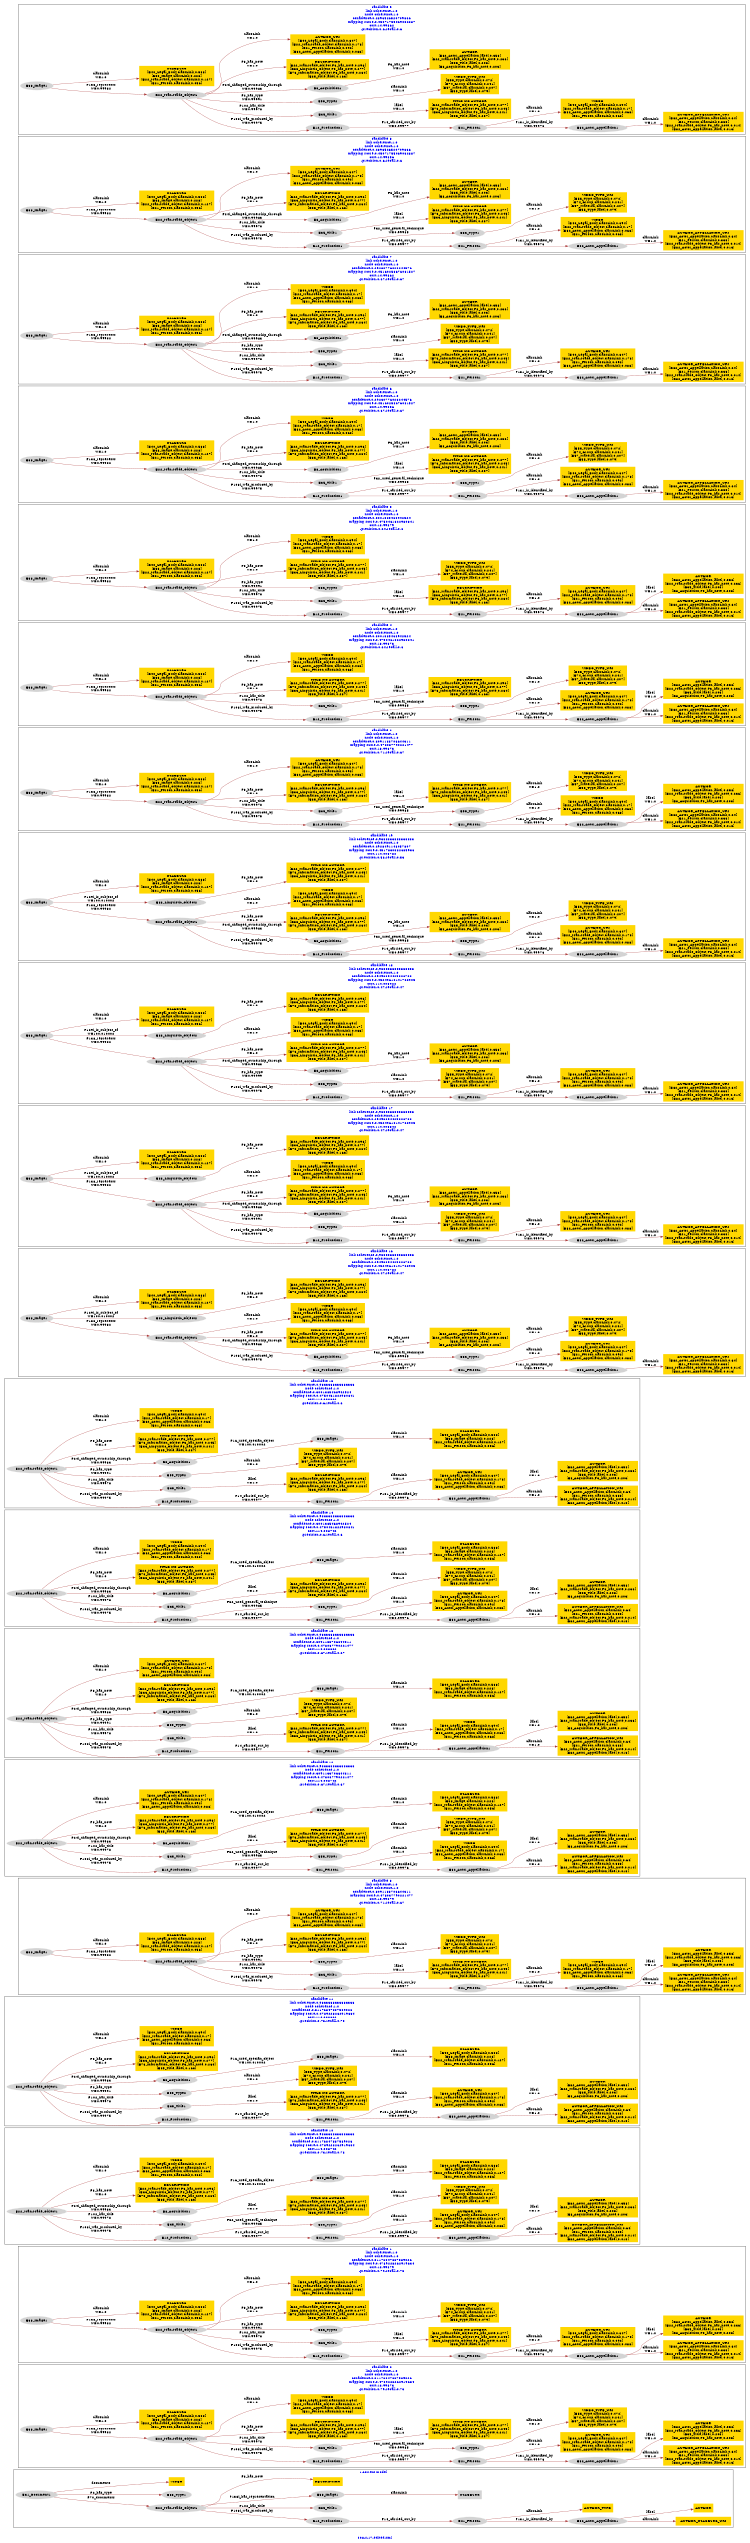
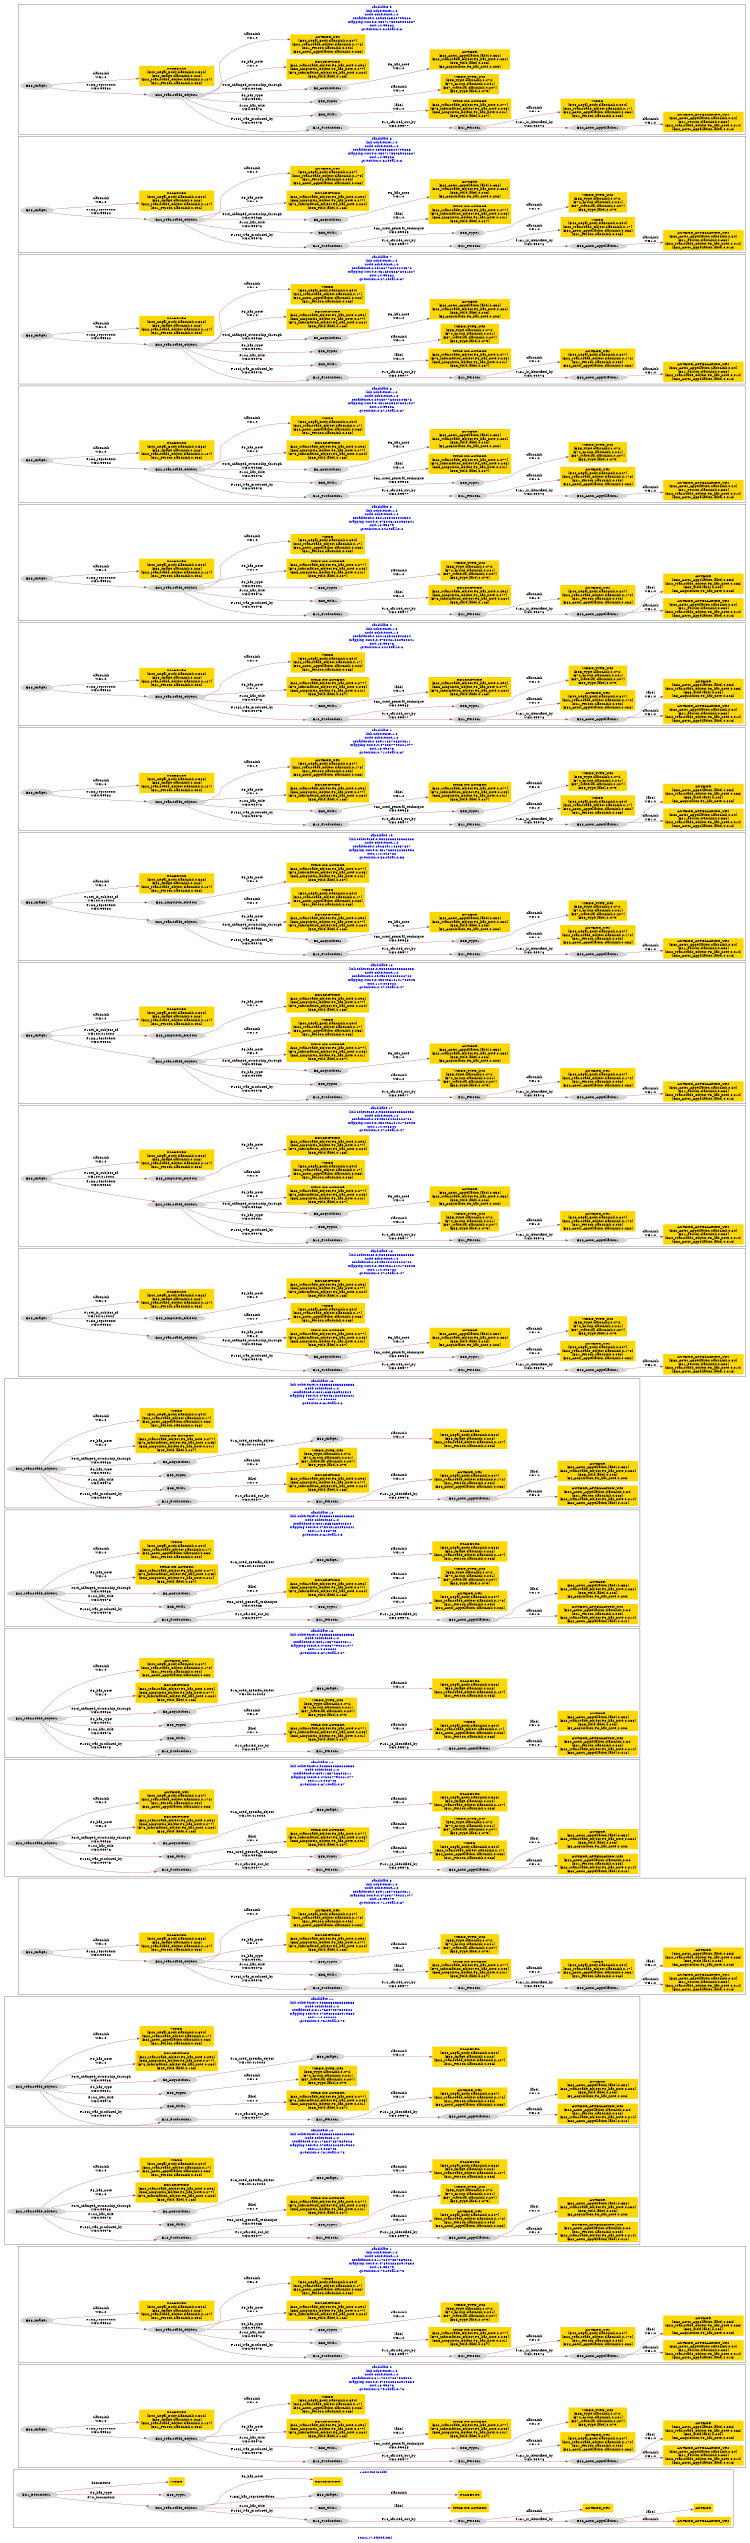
(470, 2495) -> (470, 2495)
none -> (470, 2508)
(598, 2508) -> (598, 2508)
(703, 2521) -> (703, 2521)
